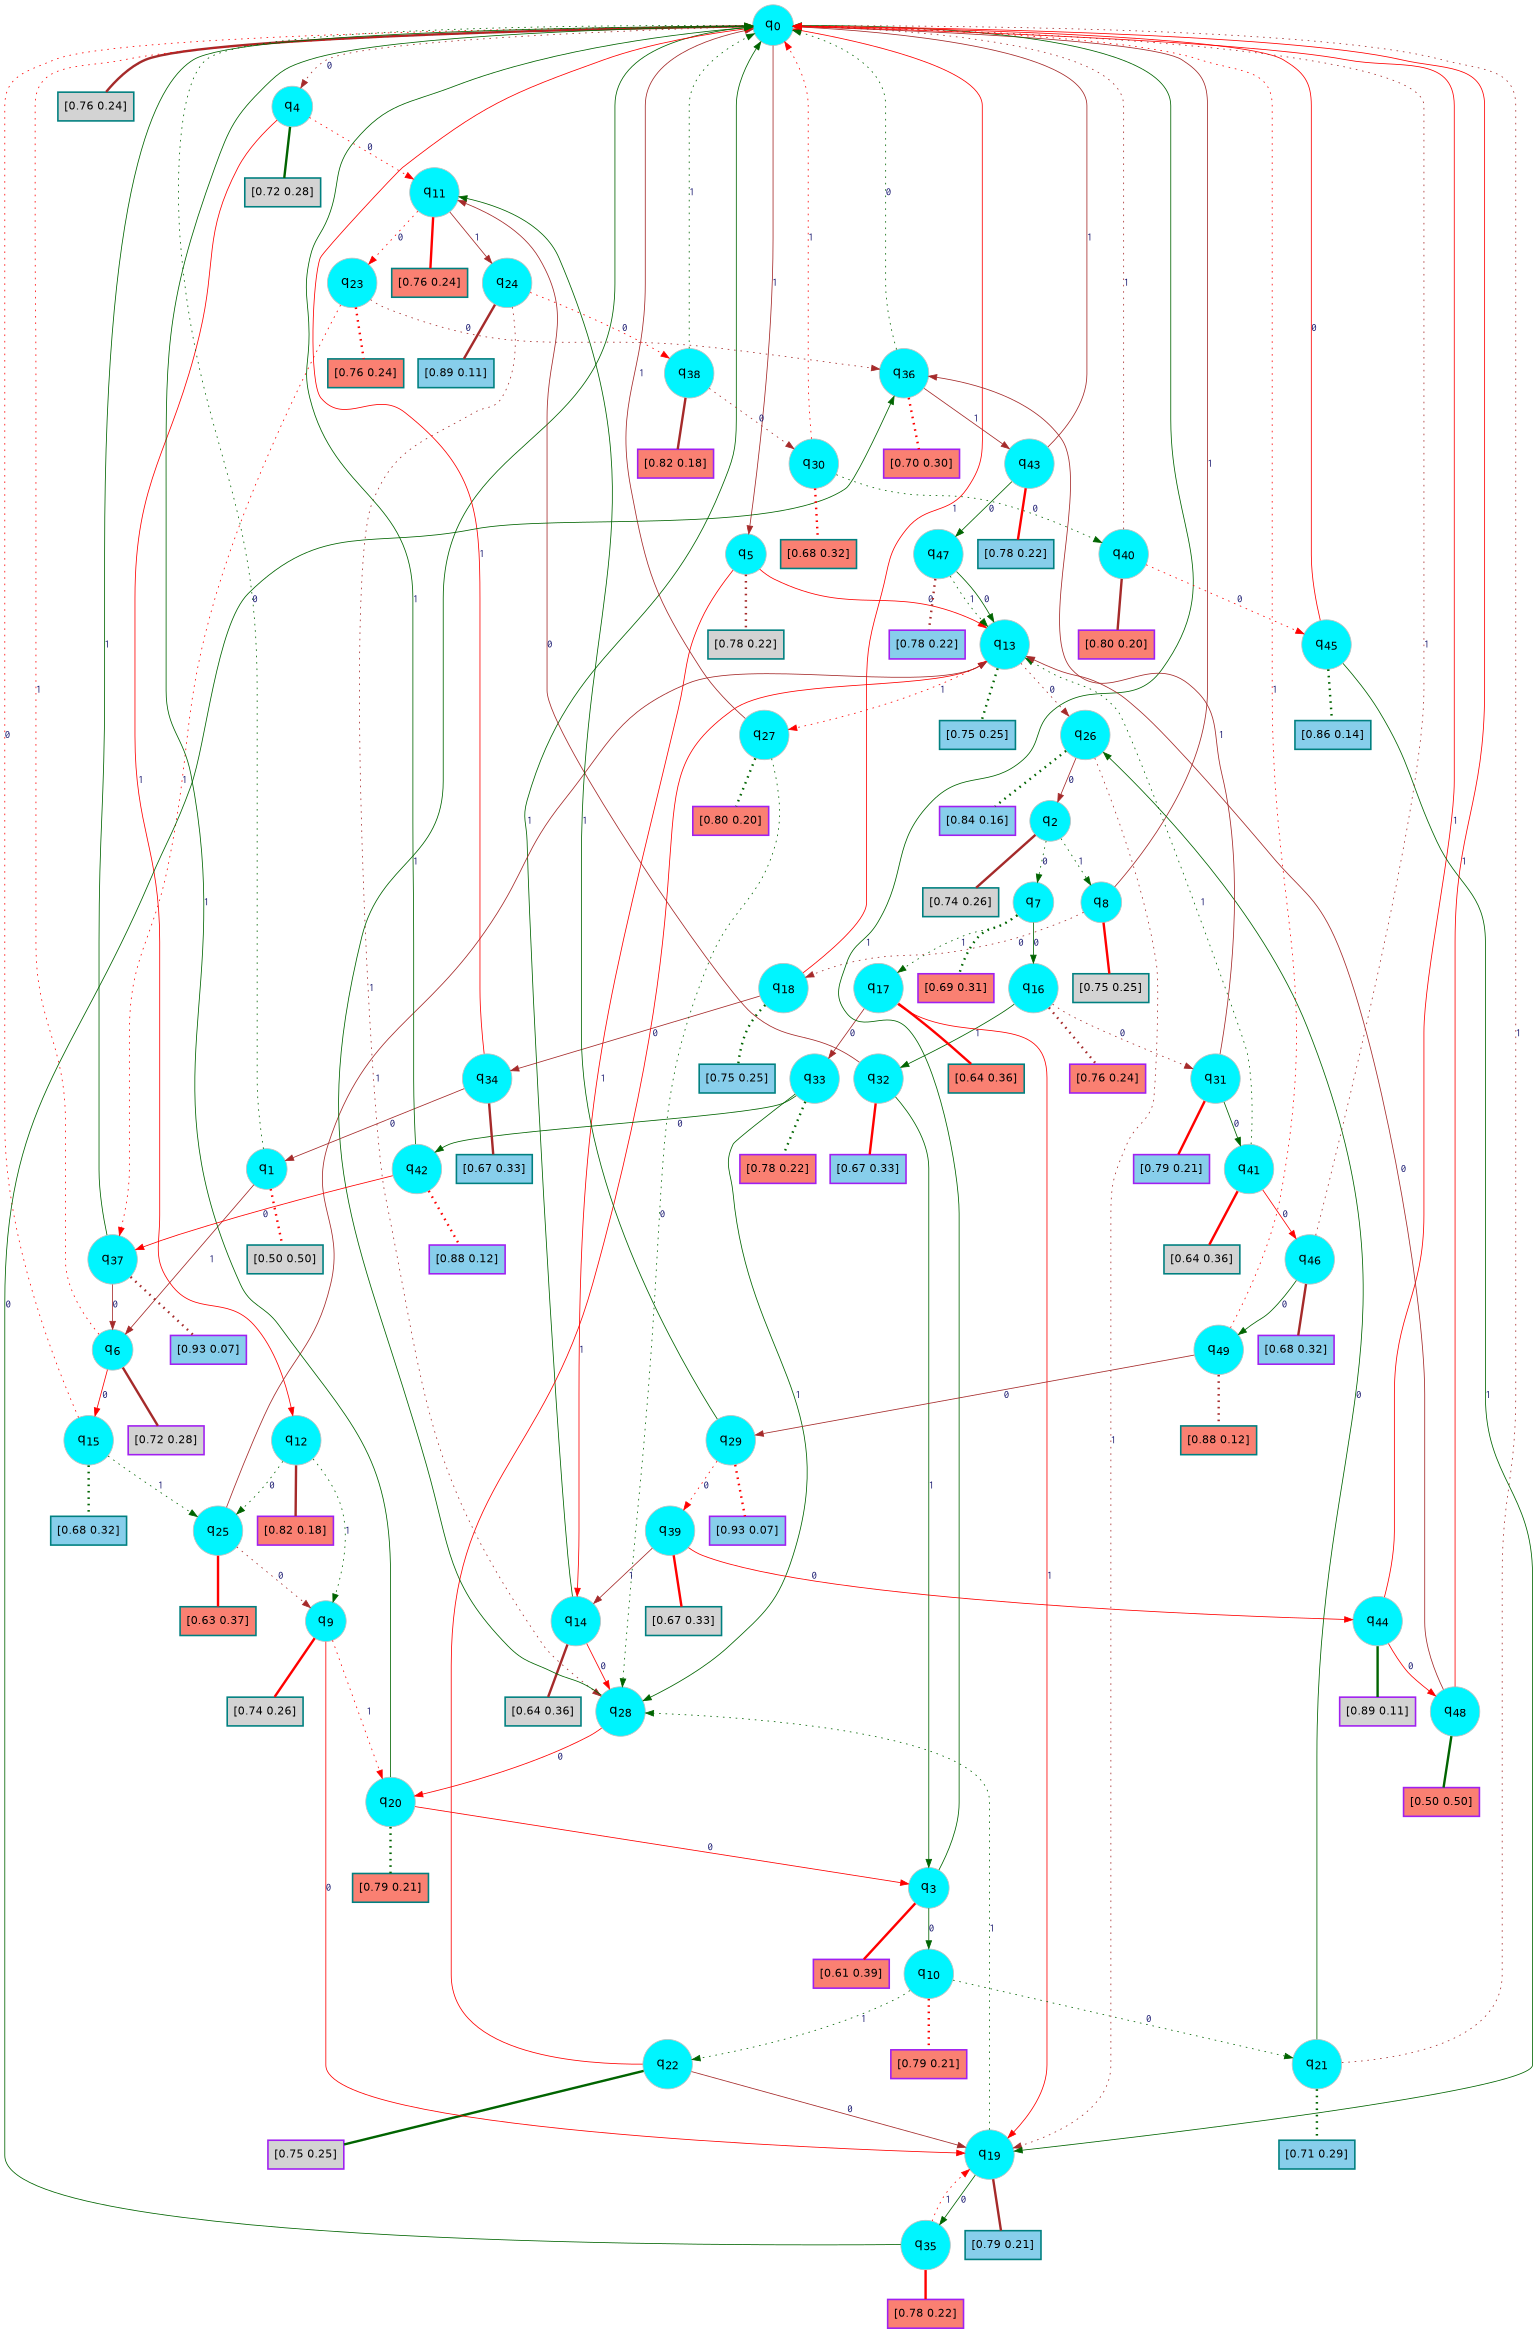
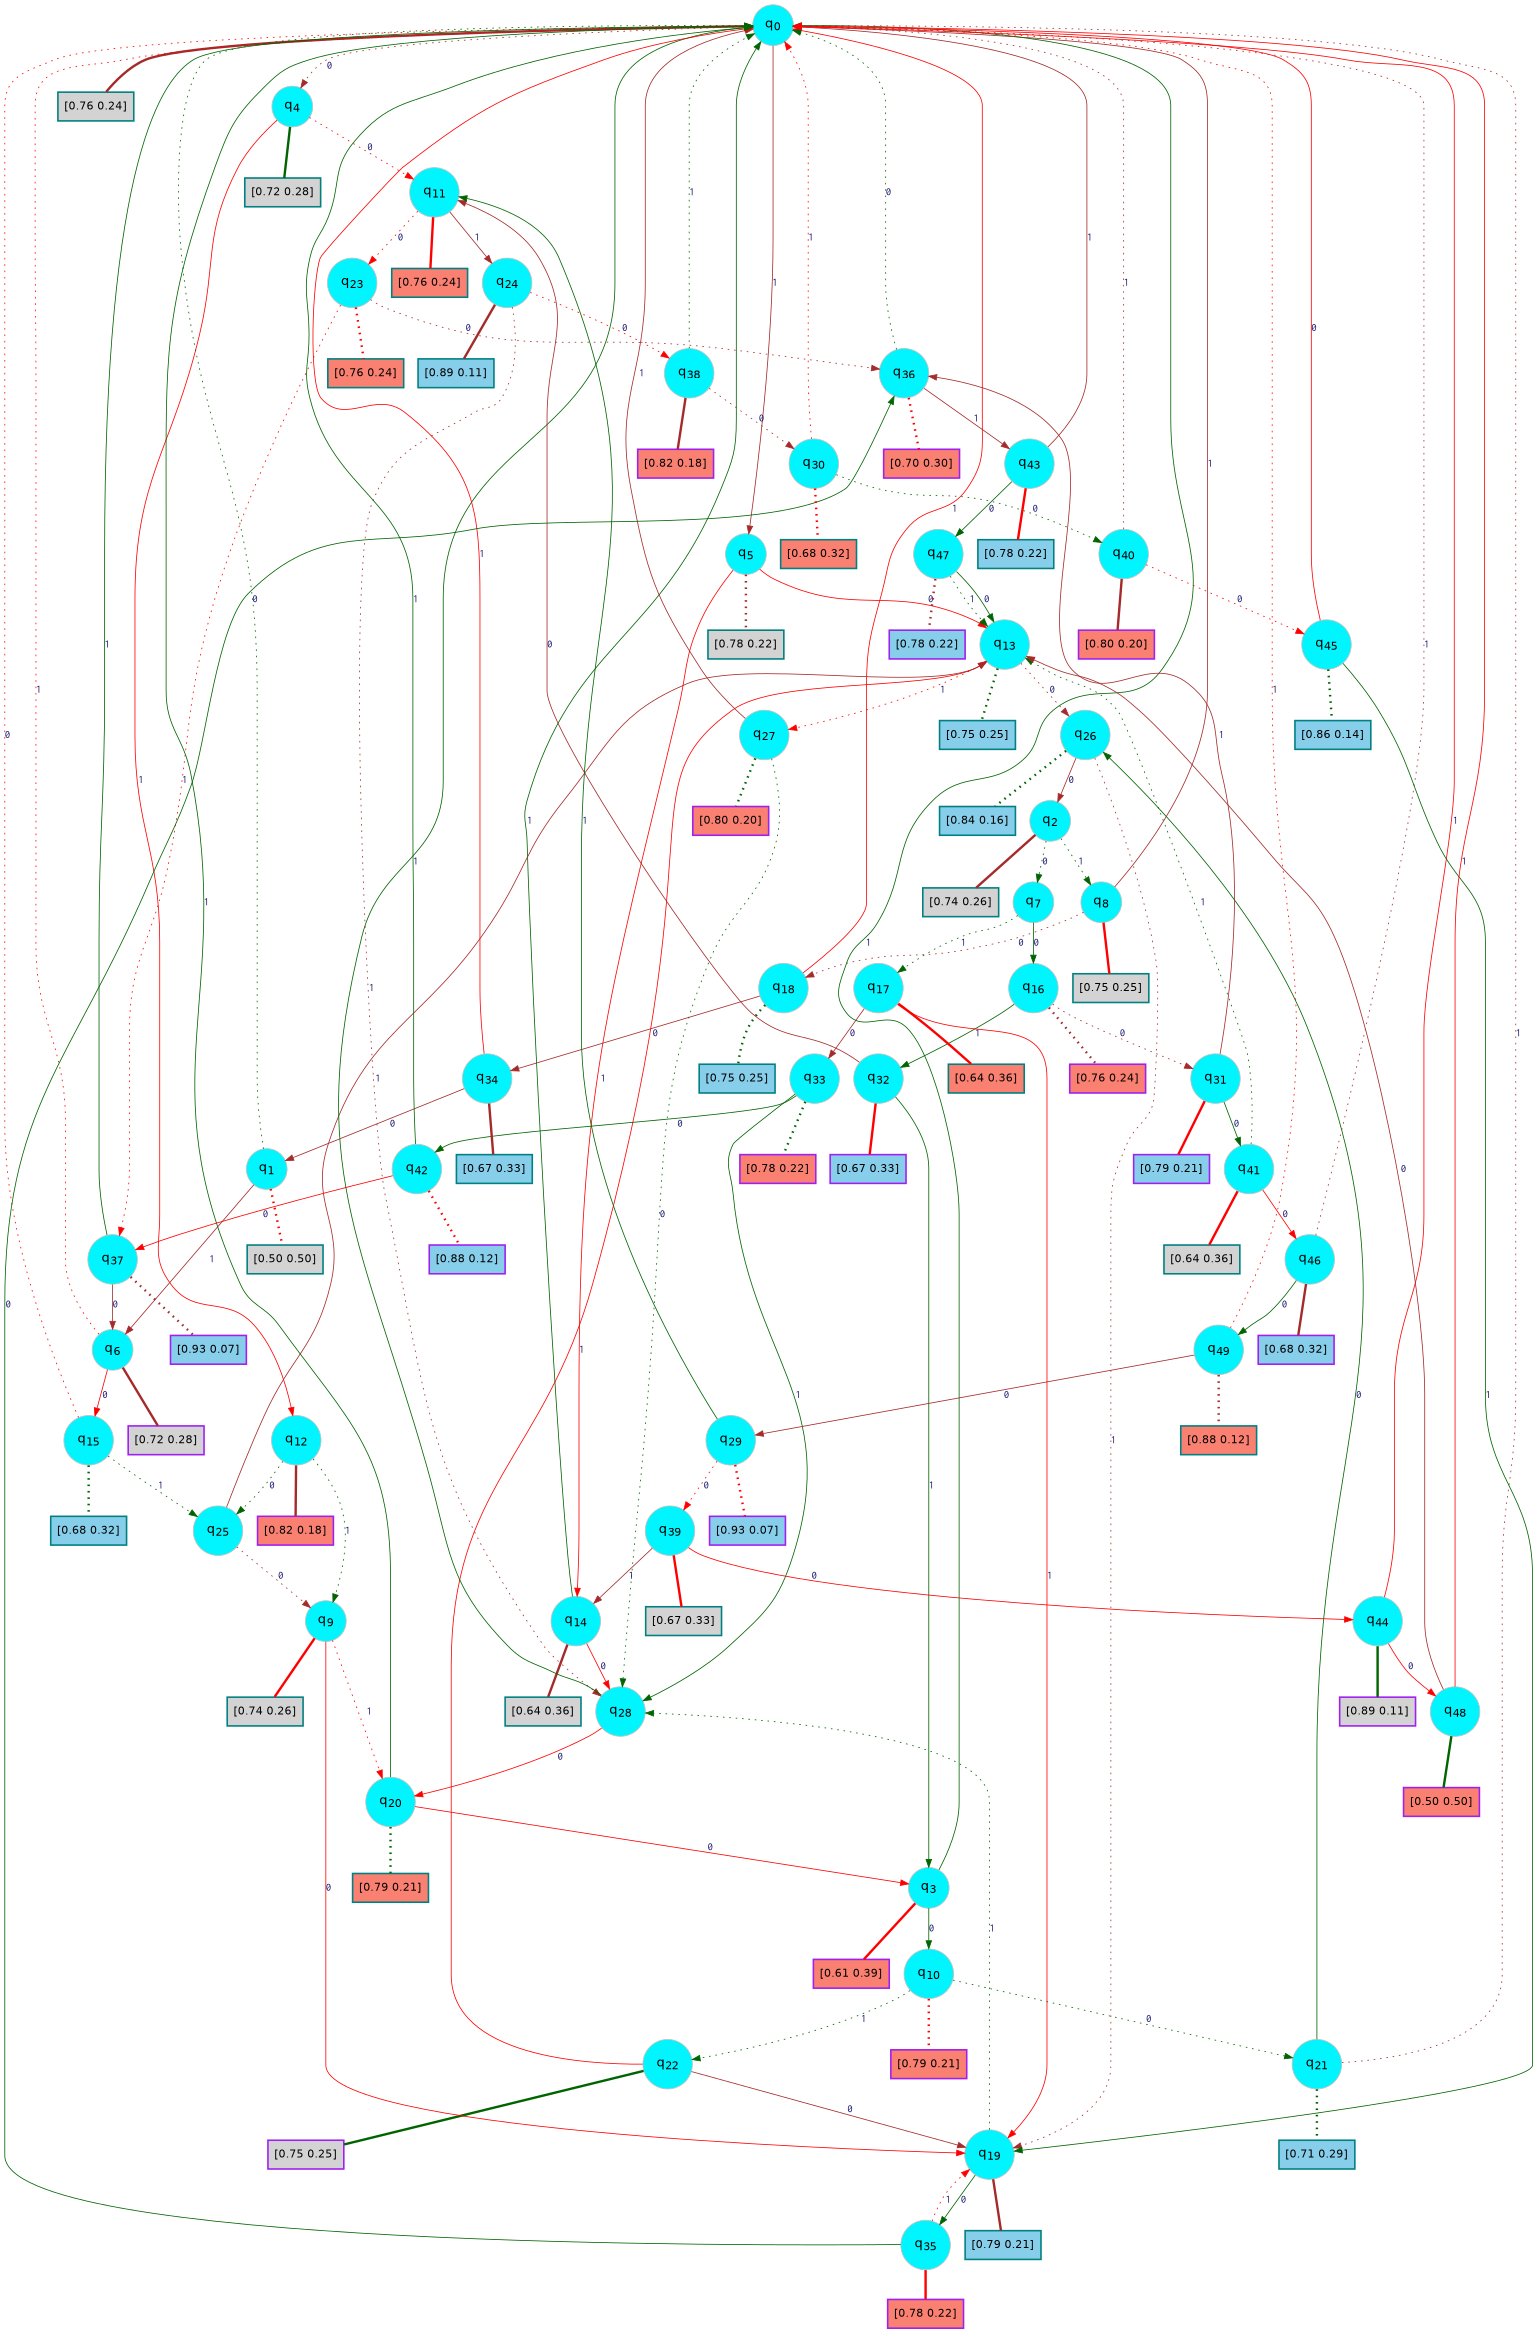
(978, 821) -> (978, 821)
(956, 988) -> none
(218, 1621) -> none
